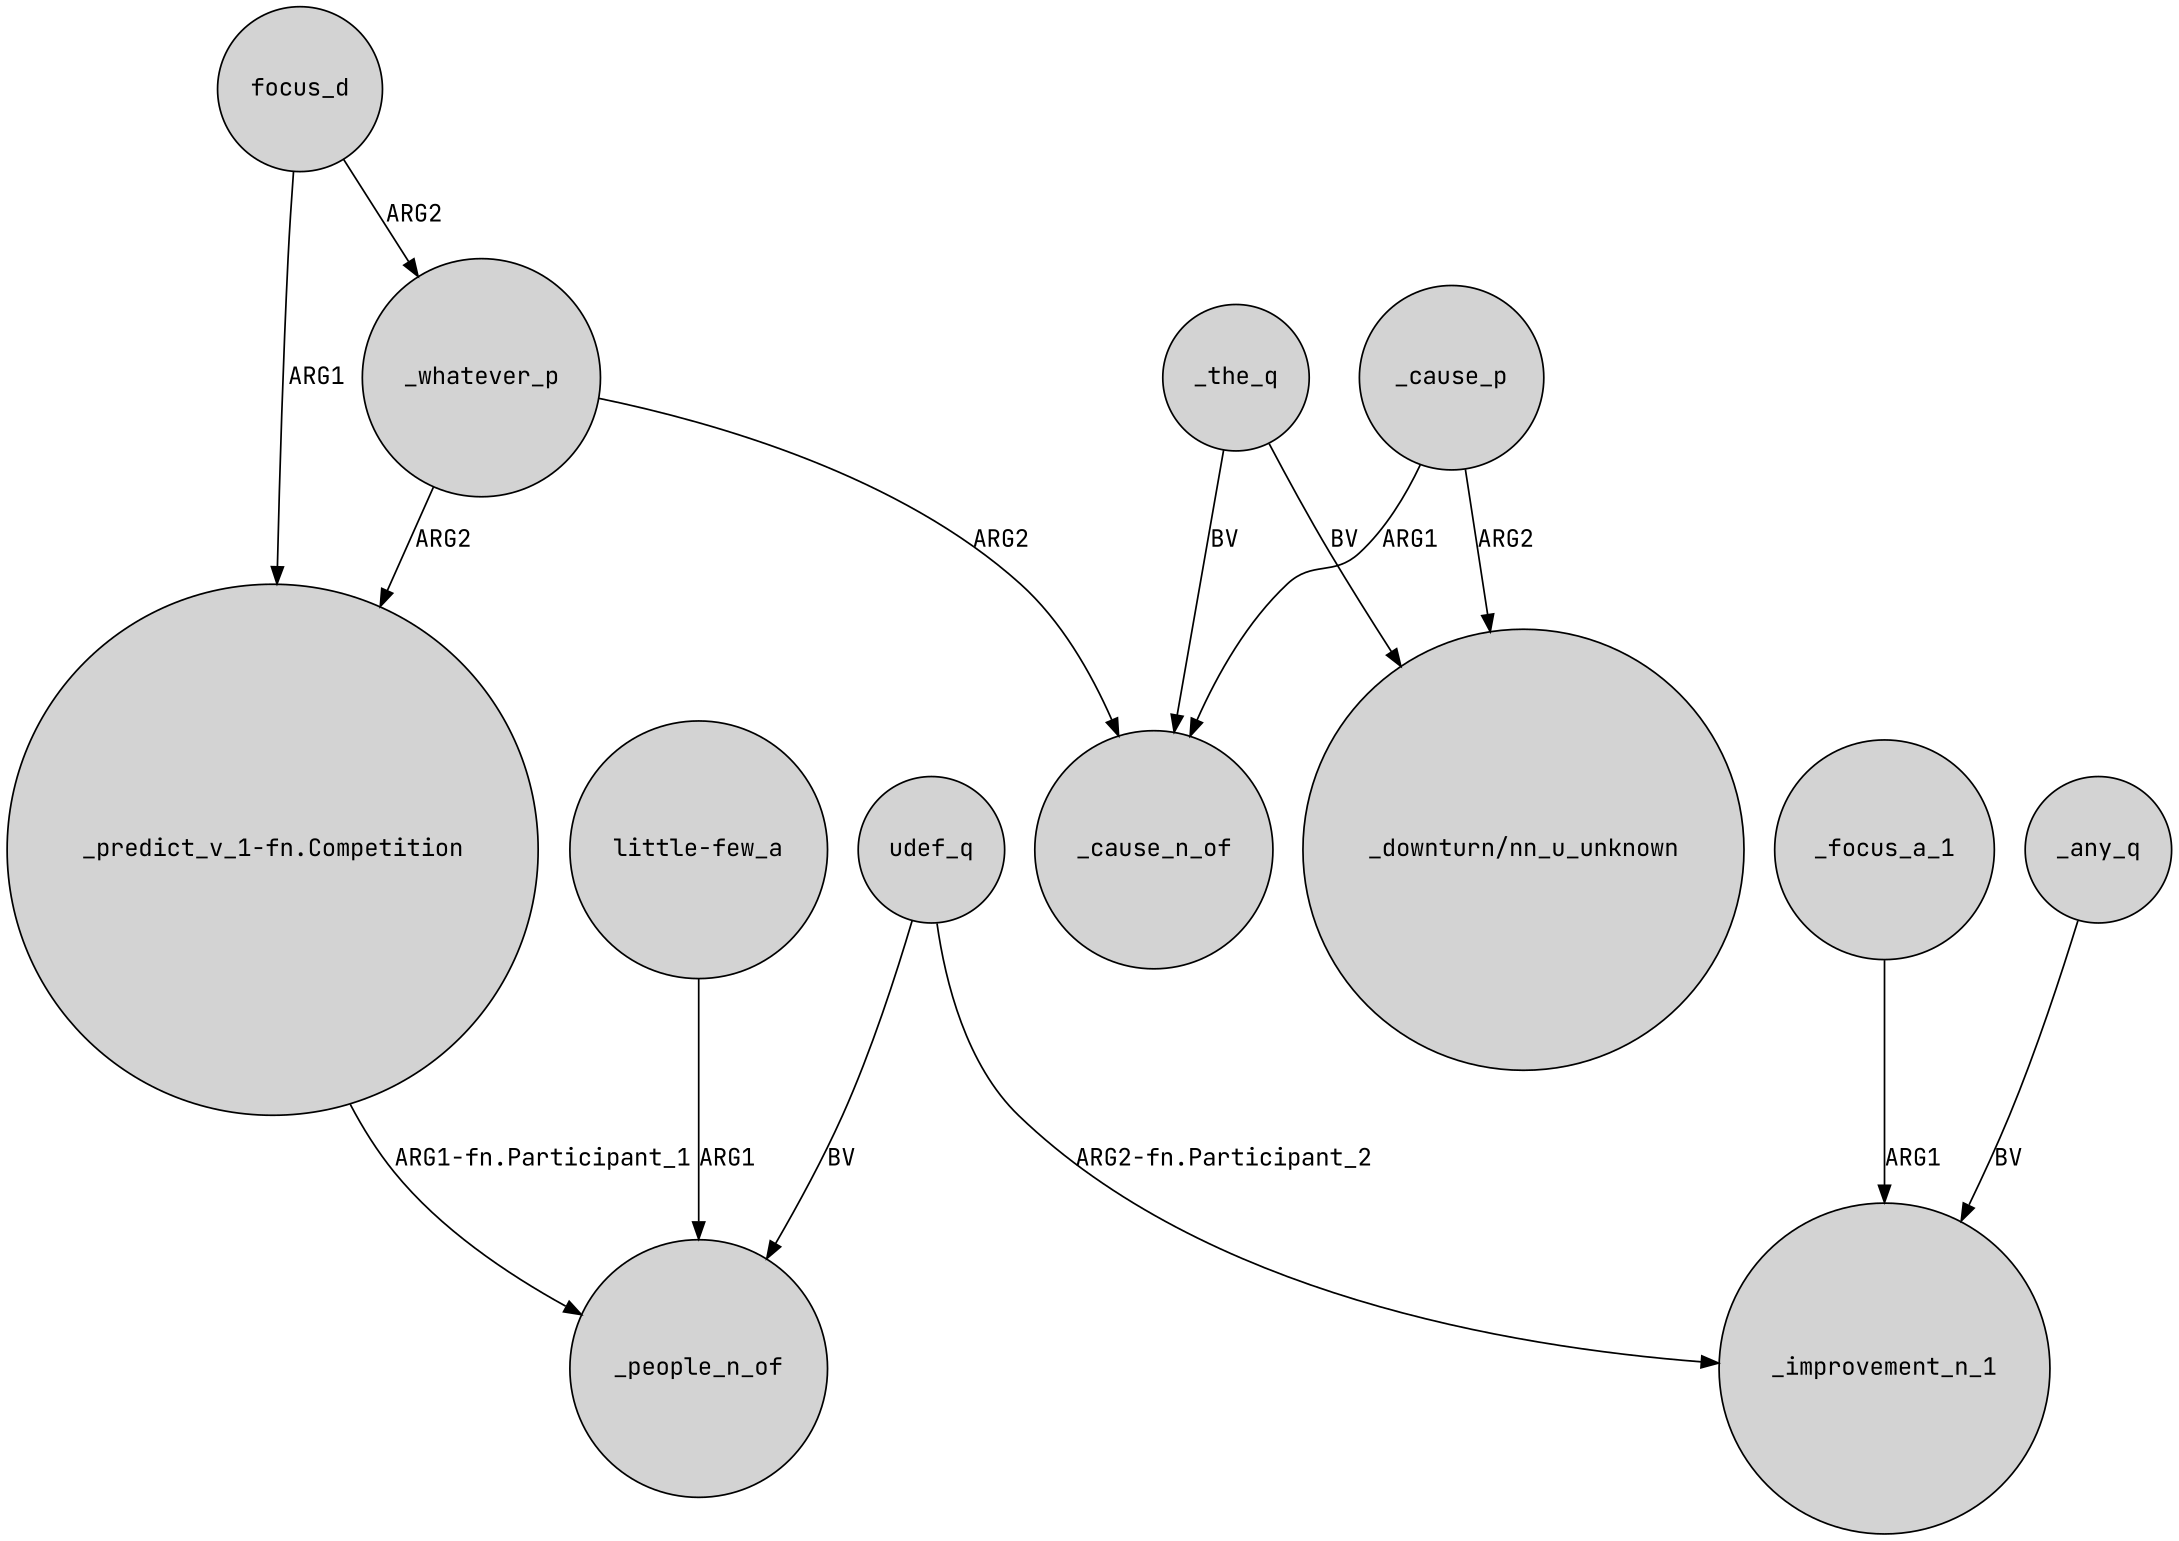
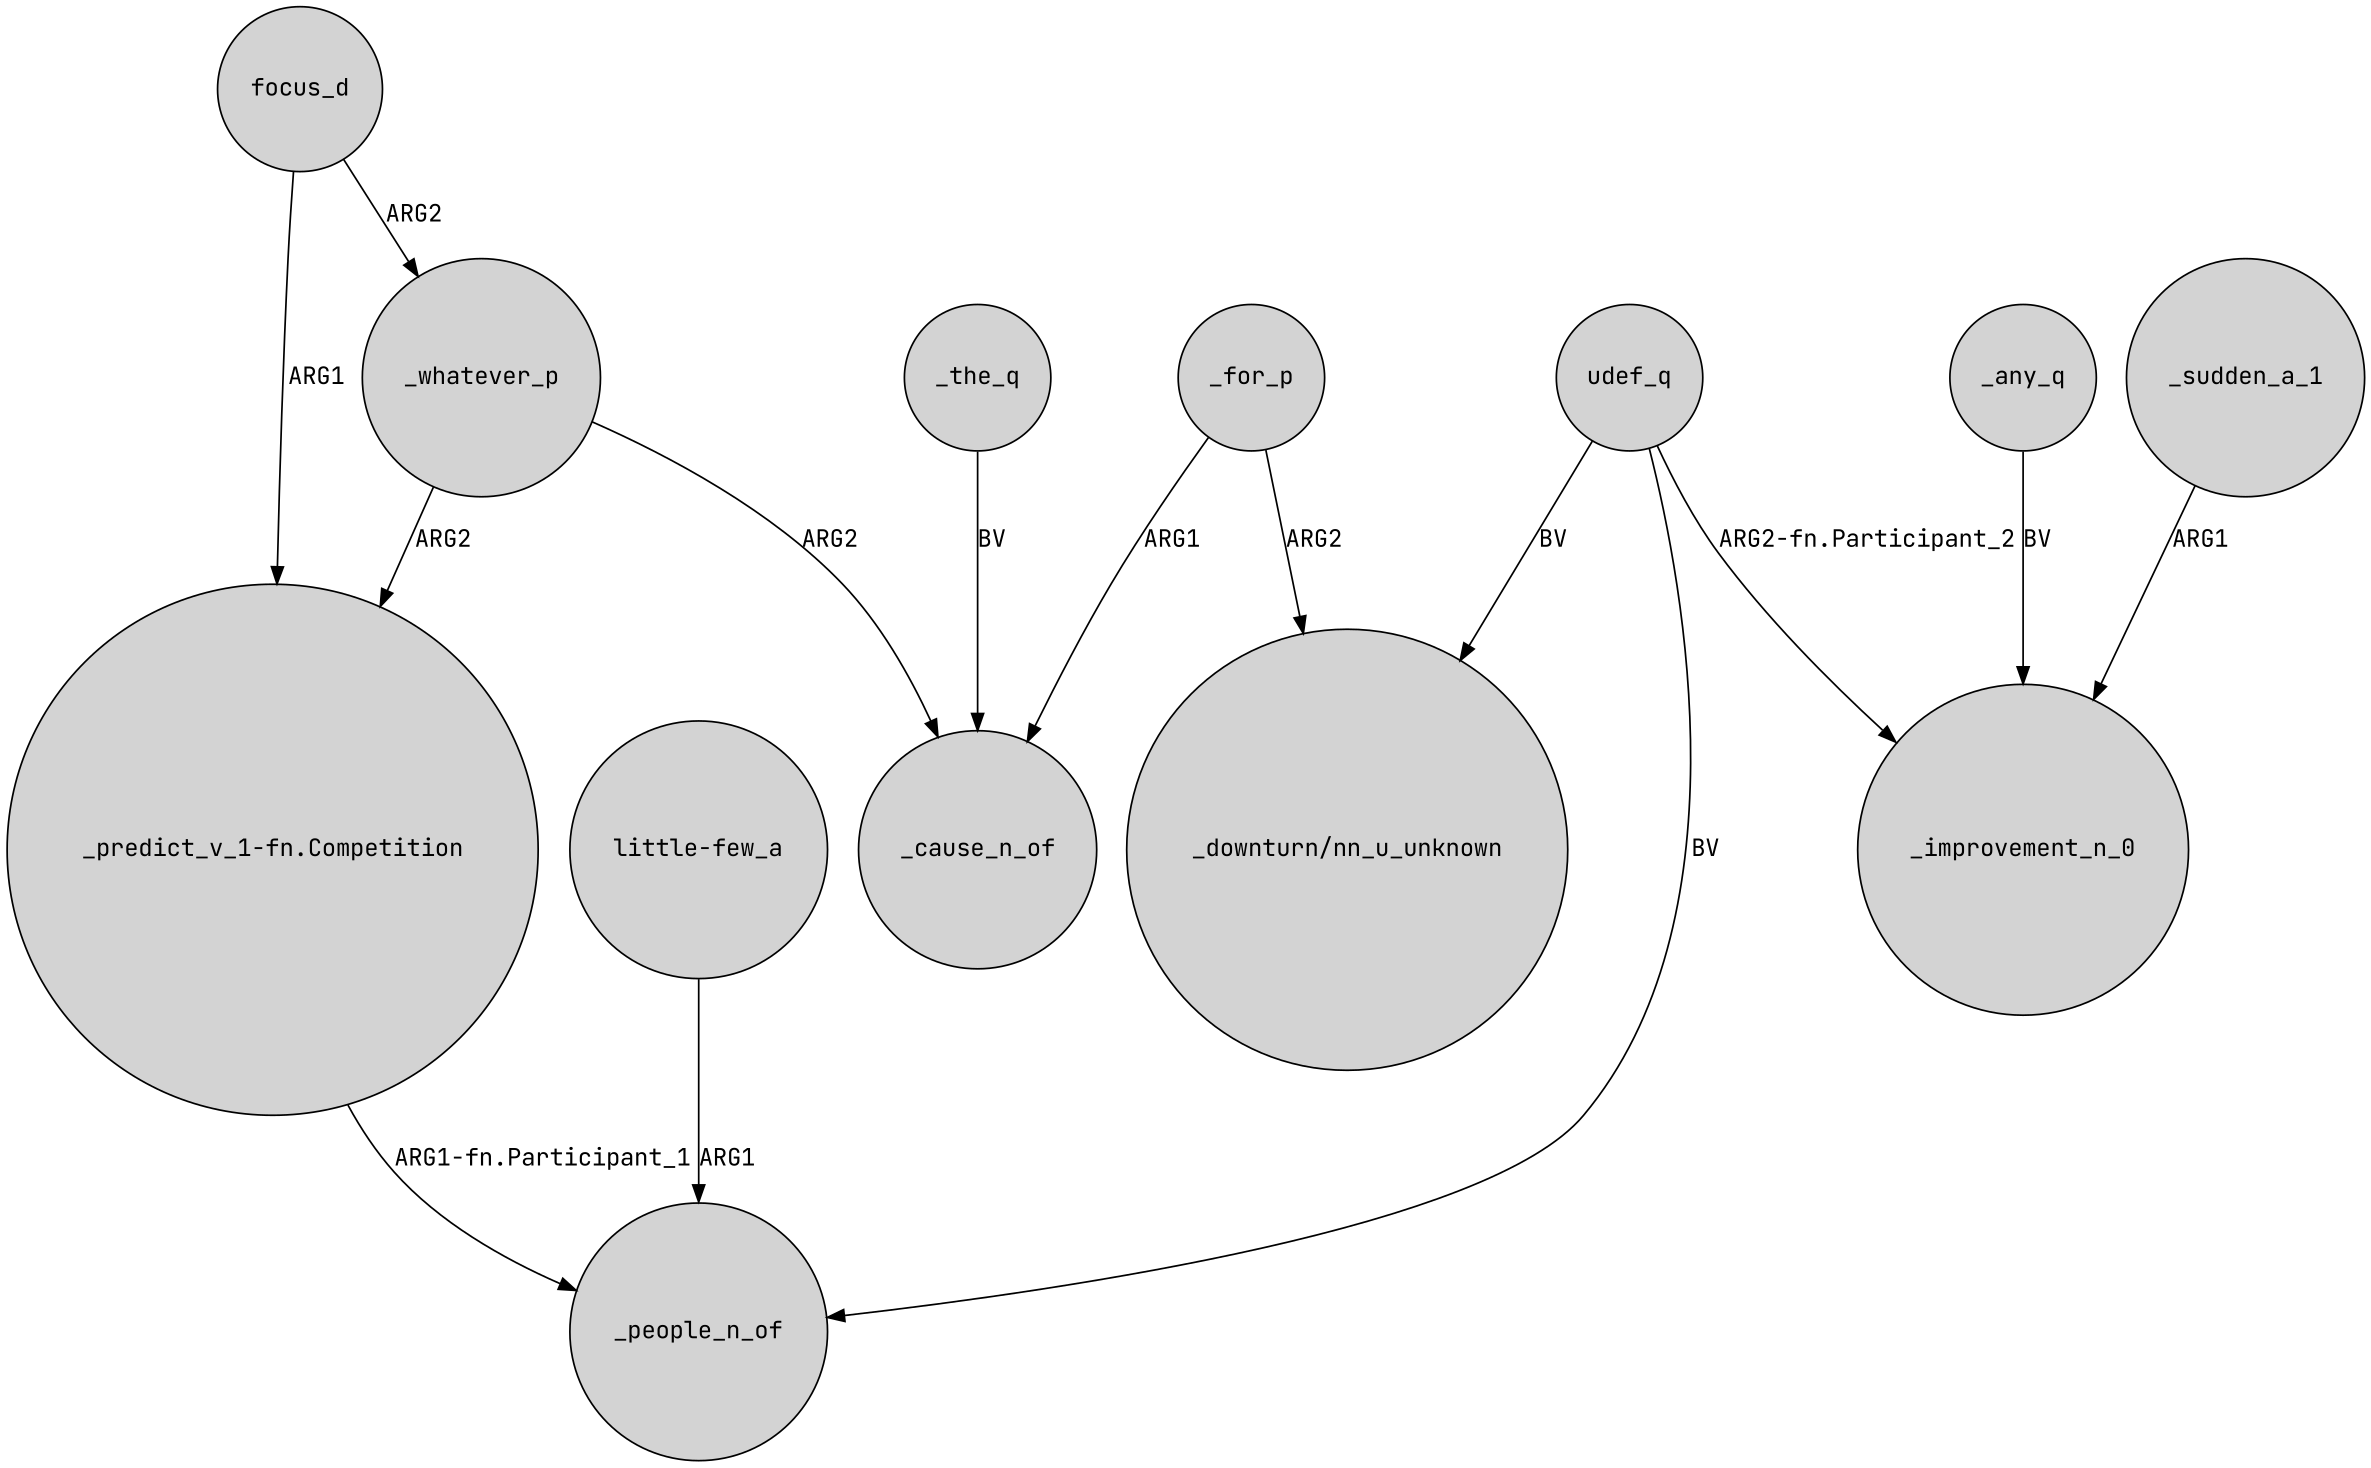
(1452, 378) -> (1251, 378)
(1328, 549) -> (1531, 543)
(1884, 850) -> (2245, 378)
(1884, 1369) -> (2023, 850)
